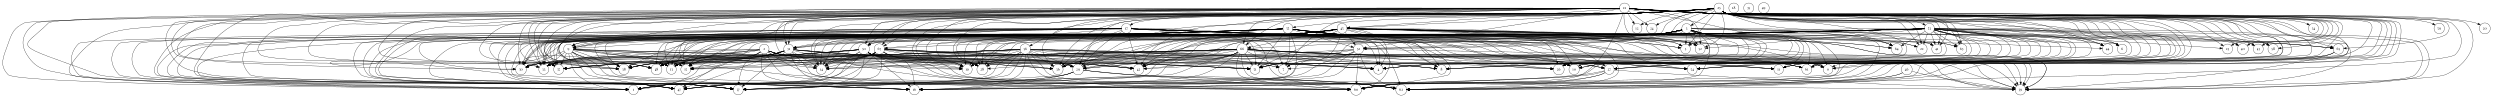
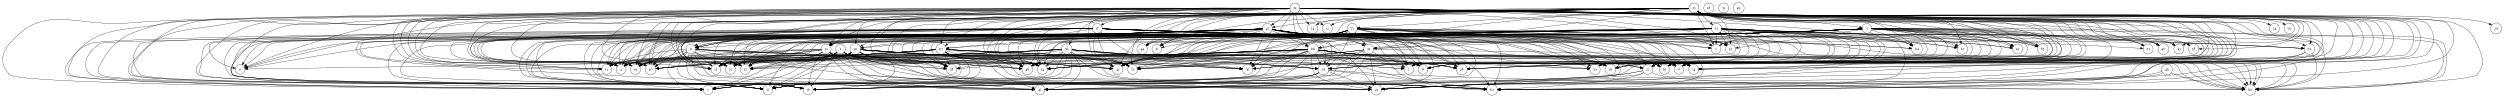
none -> (727, 11)
